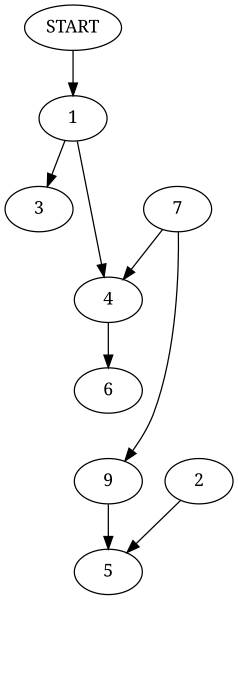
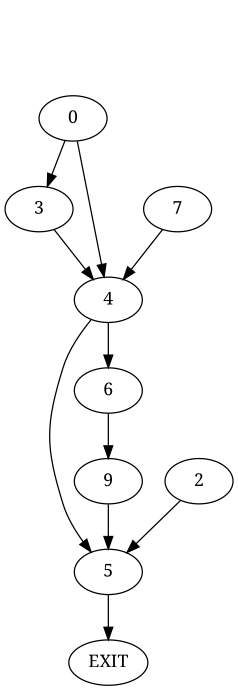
(73, 28) -> none
(73, 118) -> (73, 118)
none -> (70, 249)
(171, 345) -> (108, 430)
none -> (50, 429)
none -> (108, 663)
